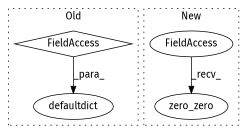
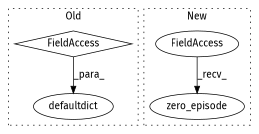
(191, 106) -> (197, 106)
